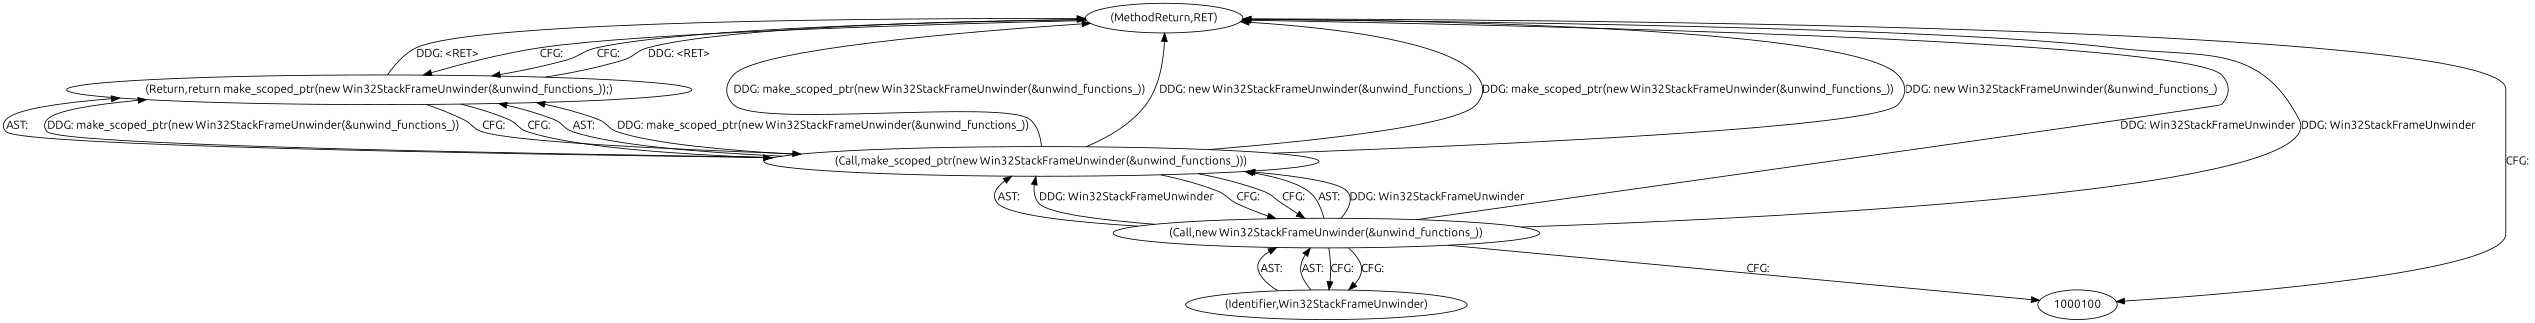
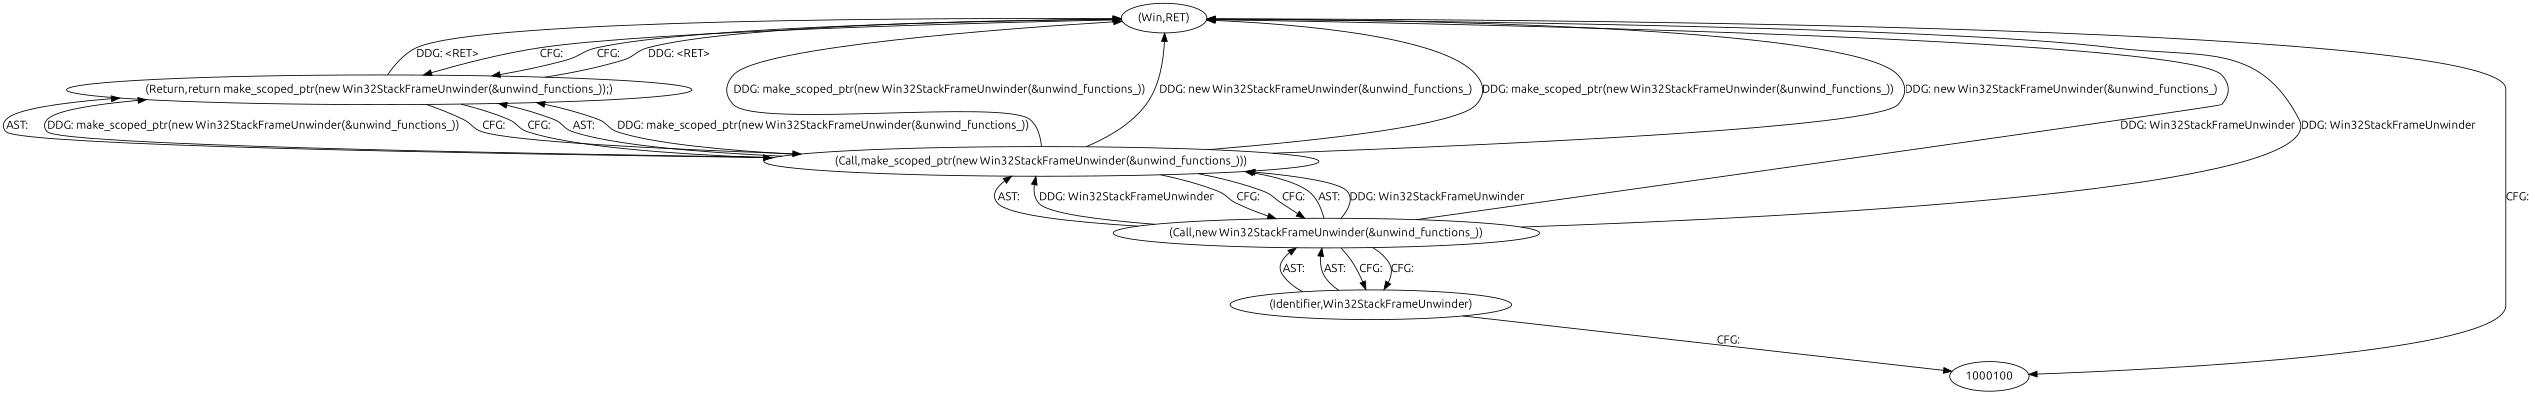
(1164, 18) -> (1164, 18)
(1740, 272) -> (1703, 343)
